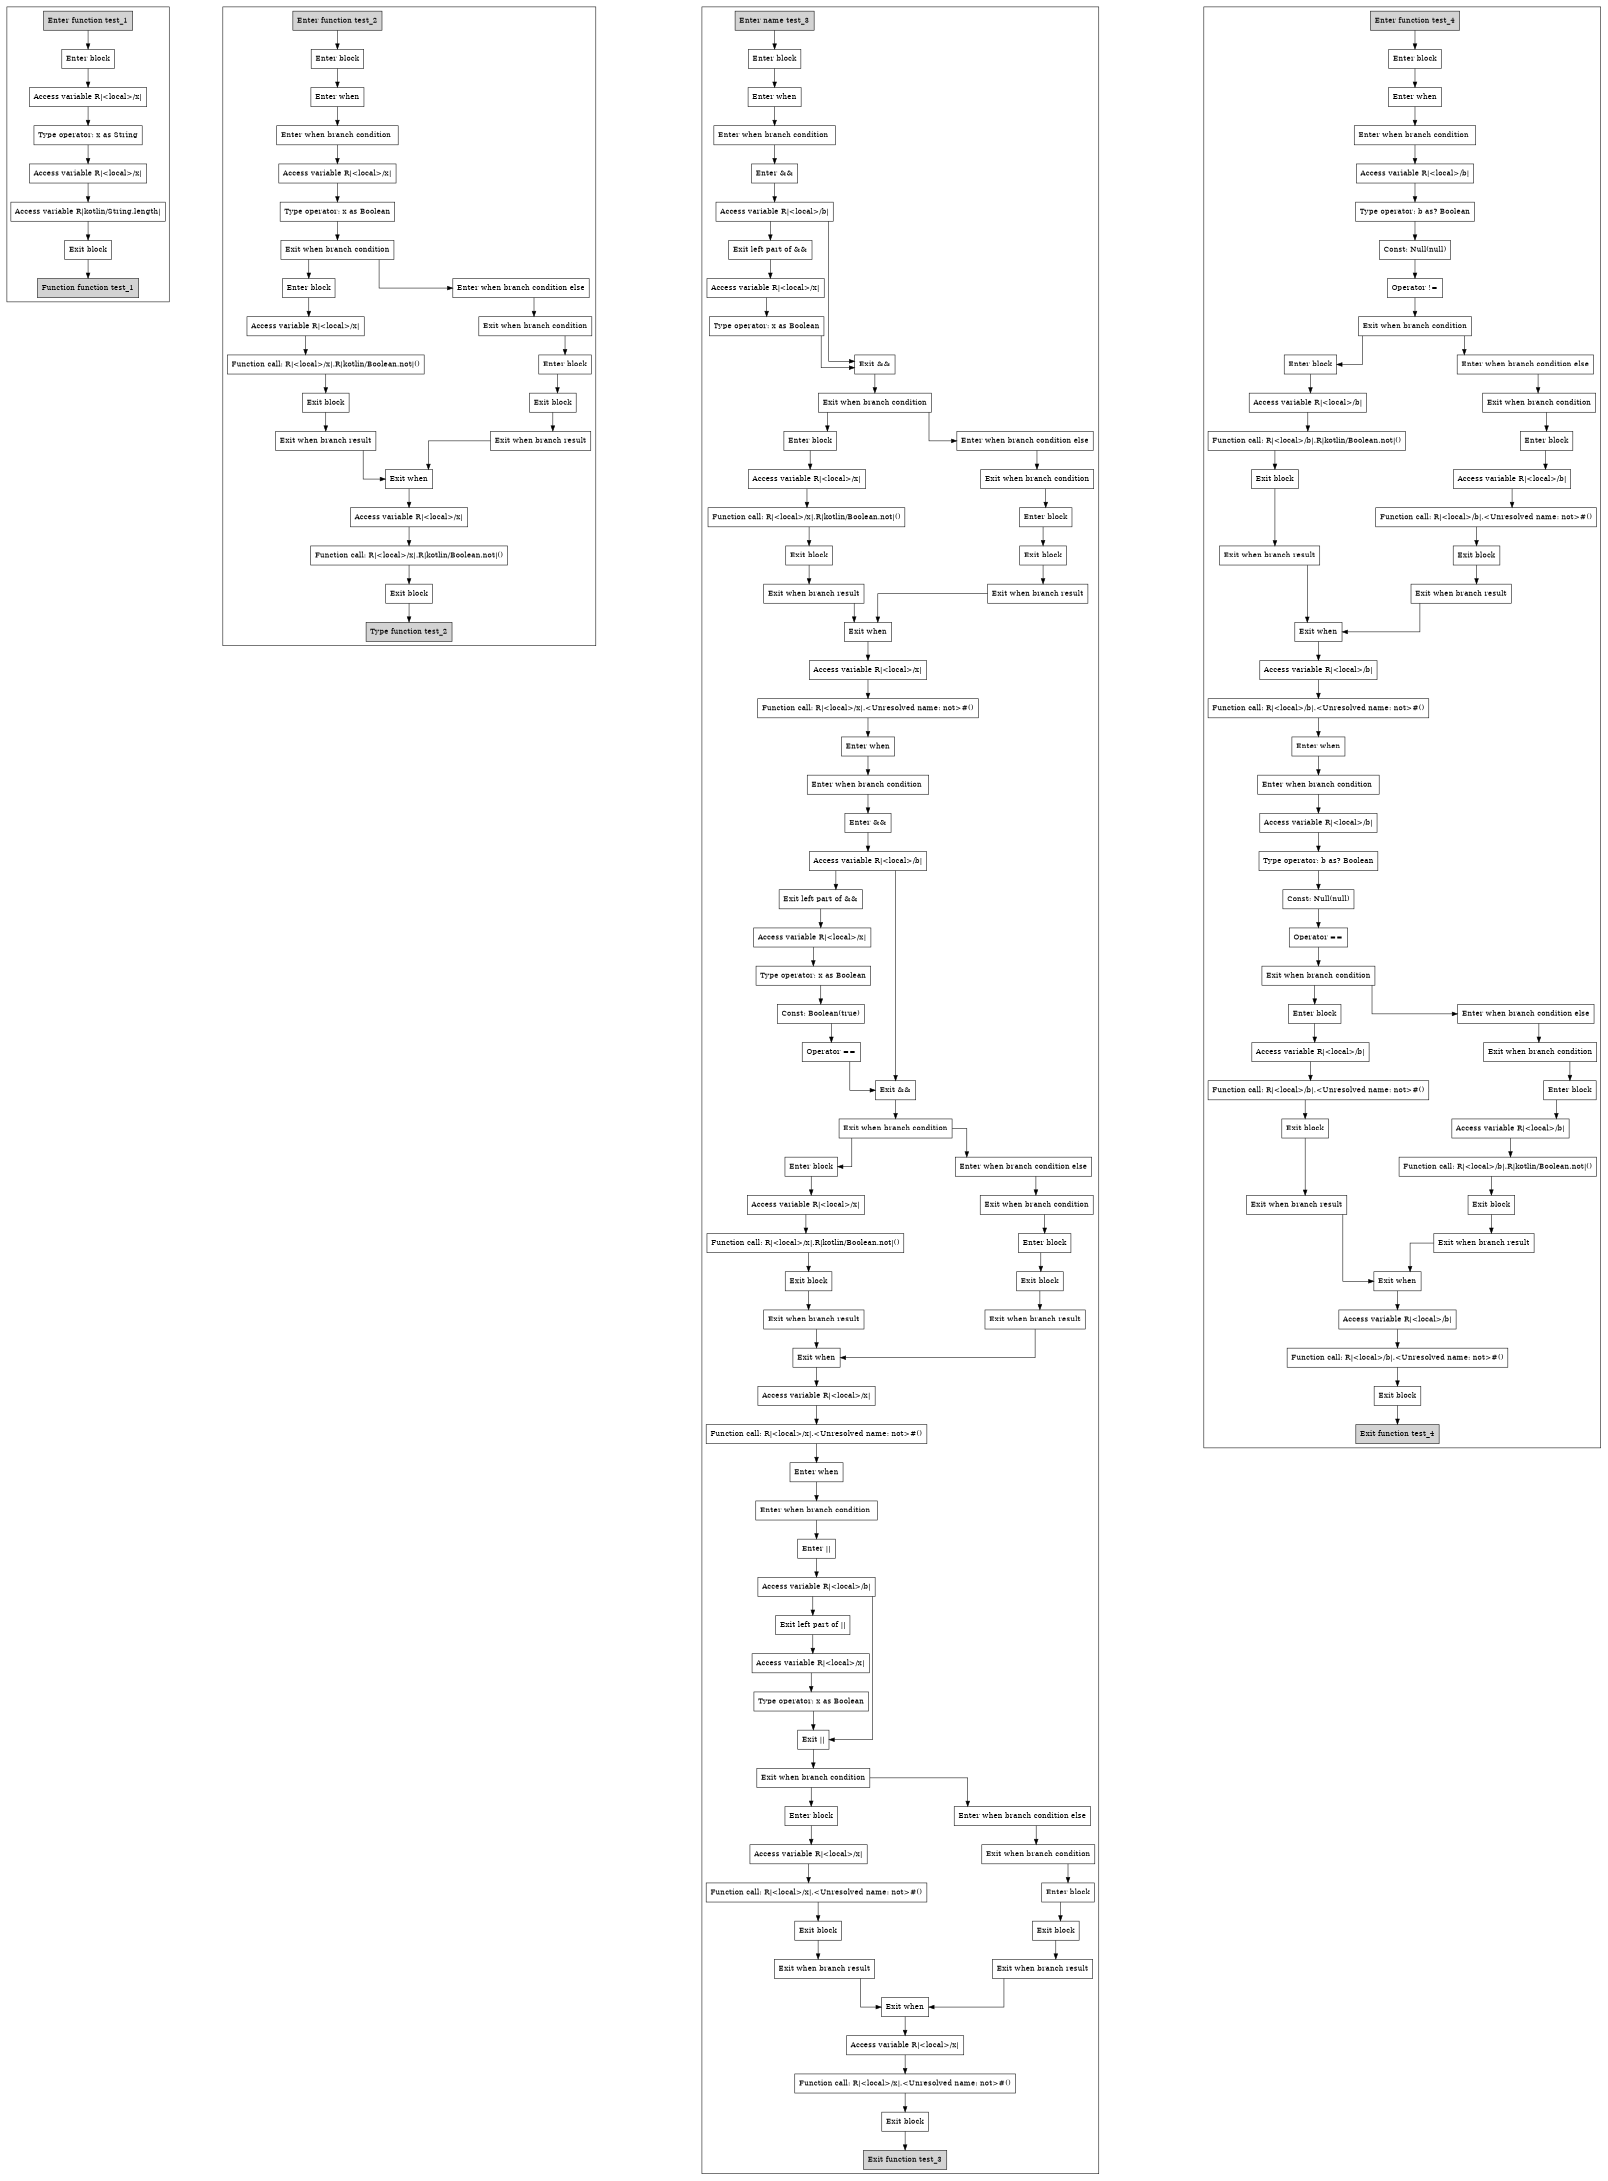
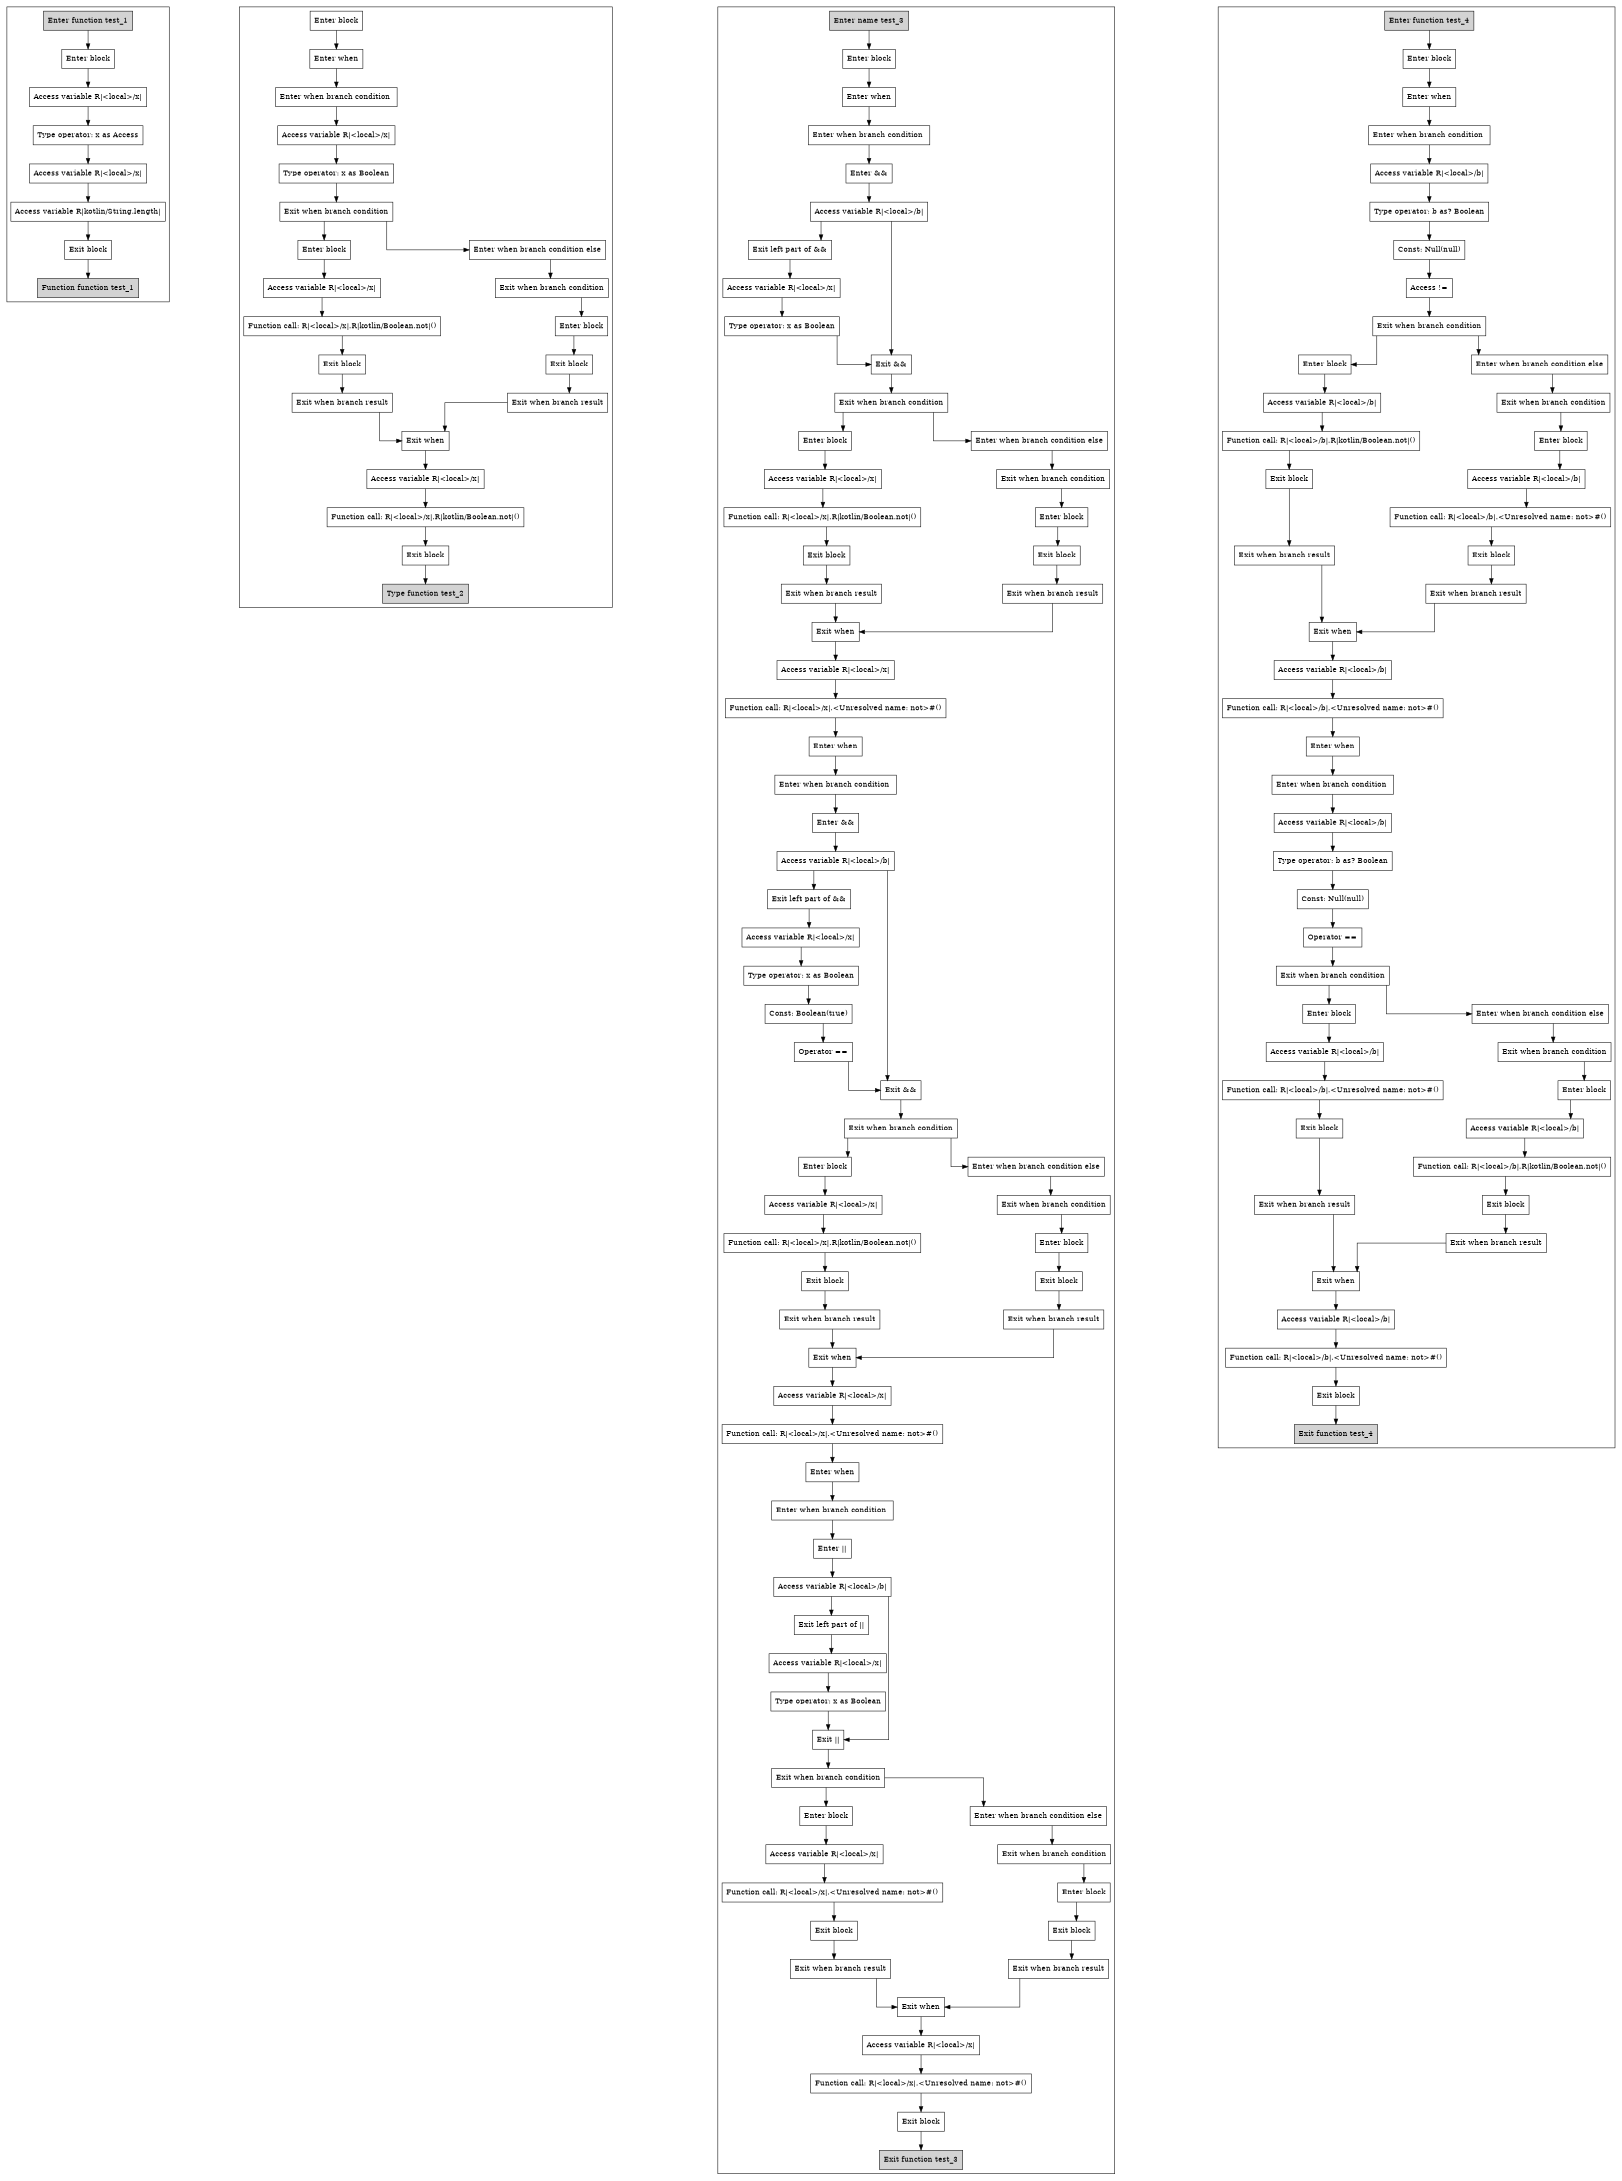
(337, 21) -> none
(88, 135) -> (88, 135)
(1415, 288) -> (1429, 288)
